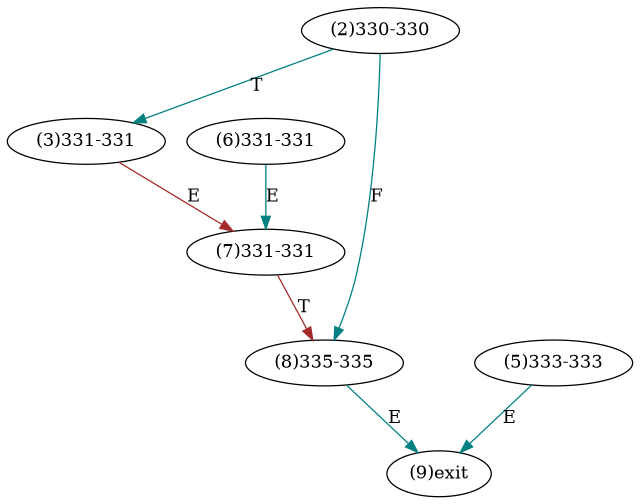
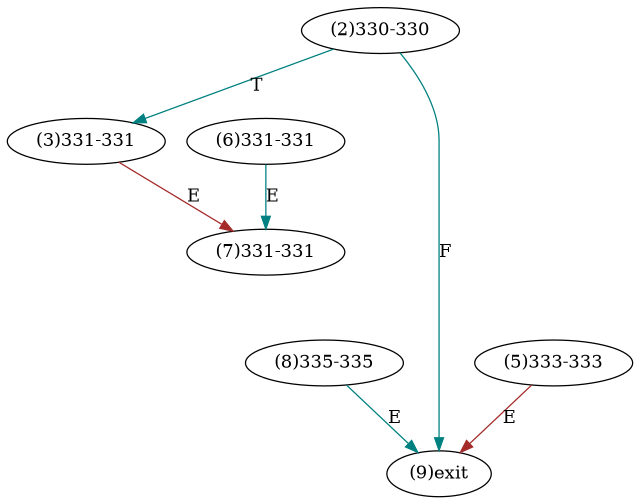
(370, 193) -> (439, 240)
(292, 302) -> none
(501, 414) -> (501, 414)
